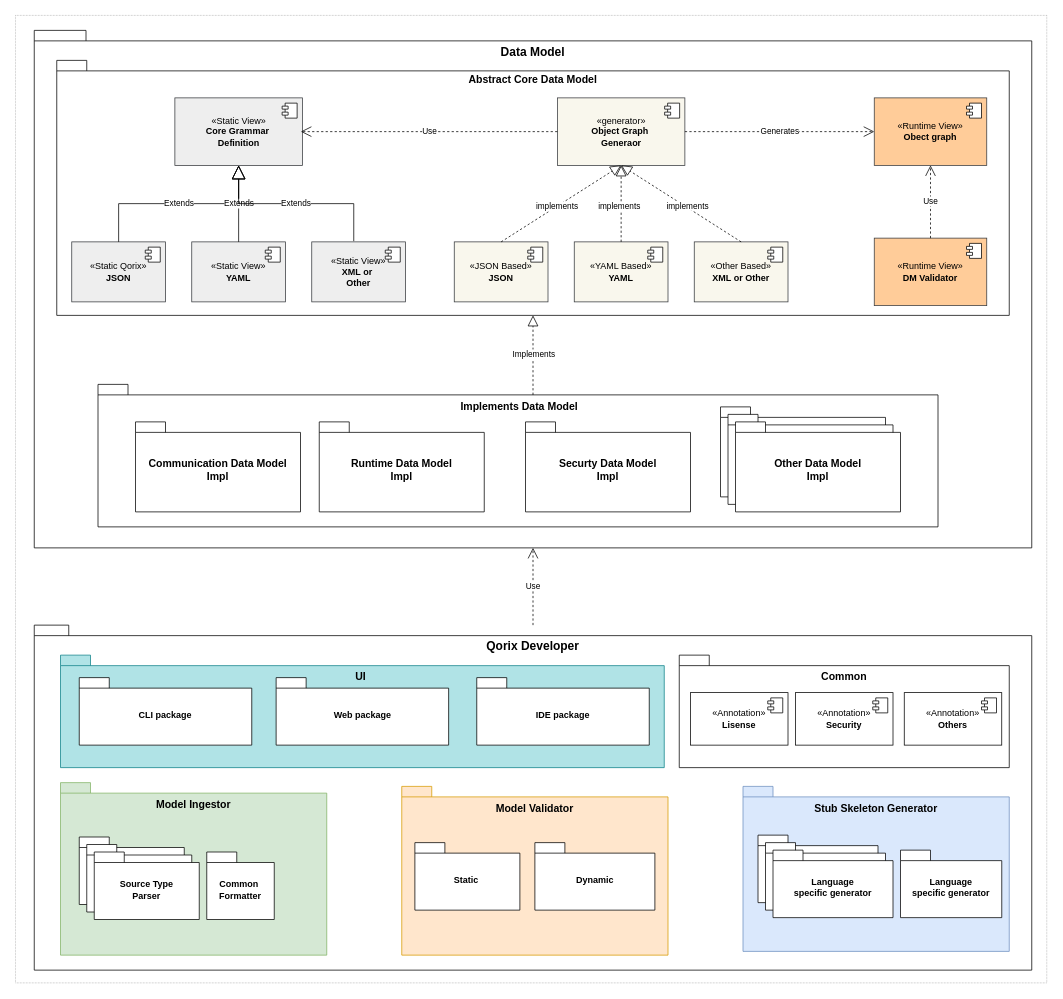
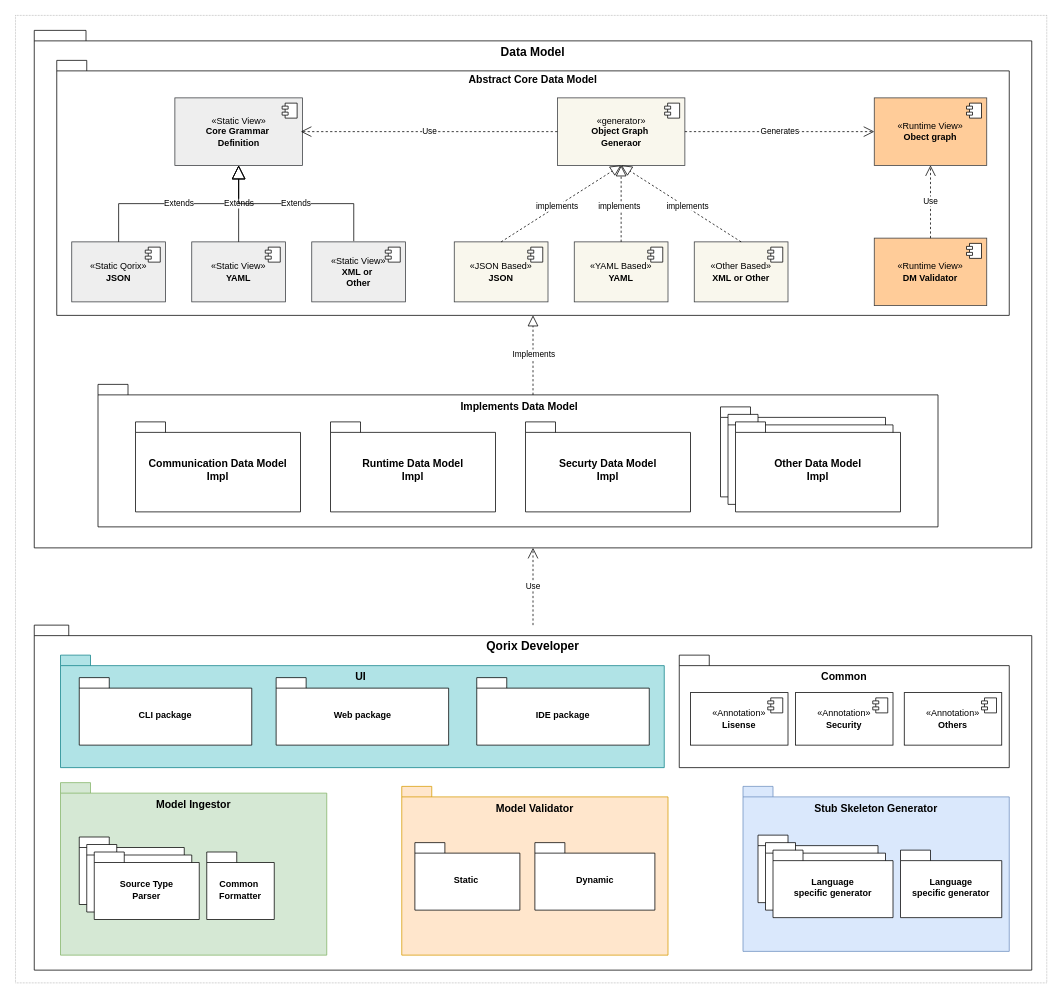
(402, 467) -> (413, 467)
